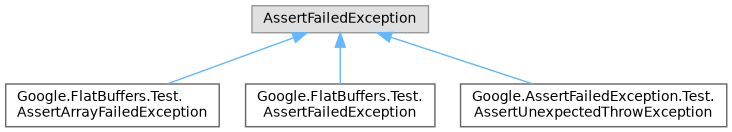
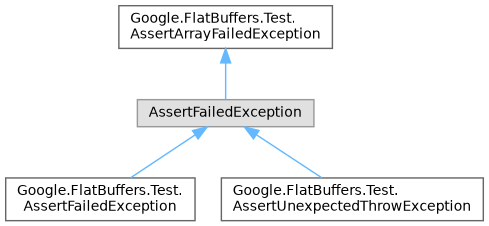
(230, 61) -> (226, 81)
(594, 105) -> (352, 199)
